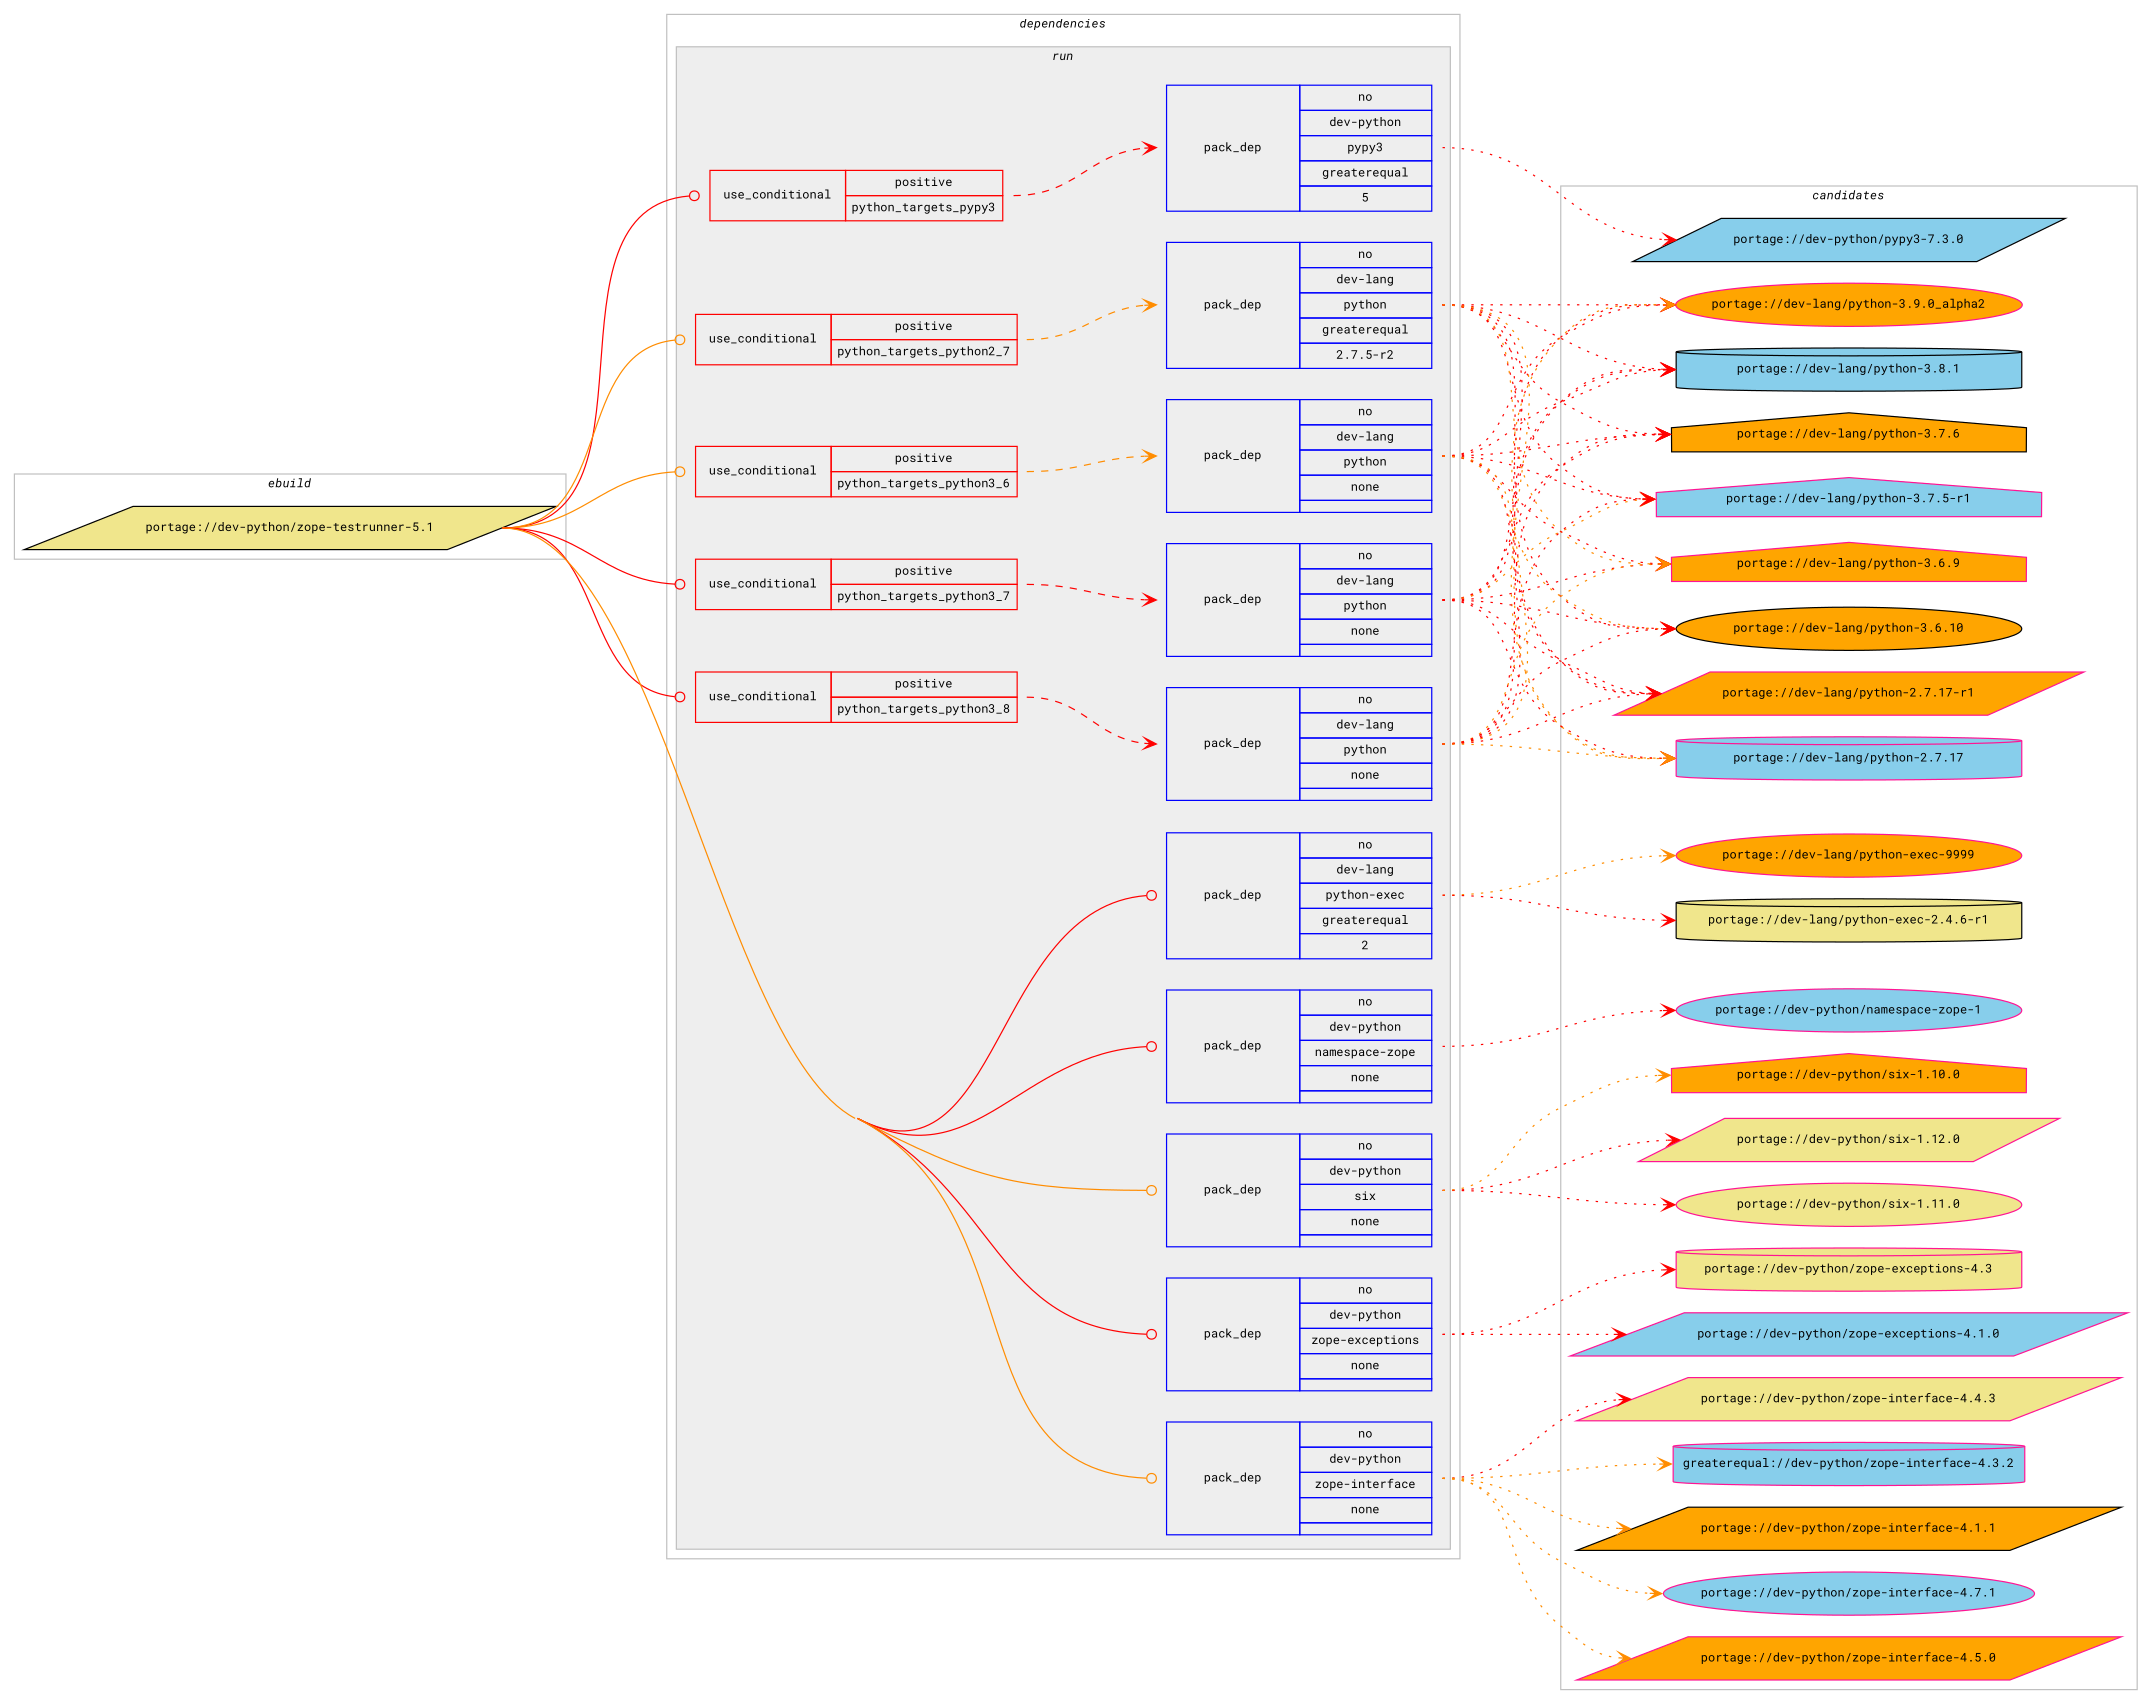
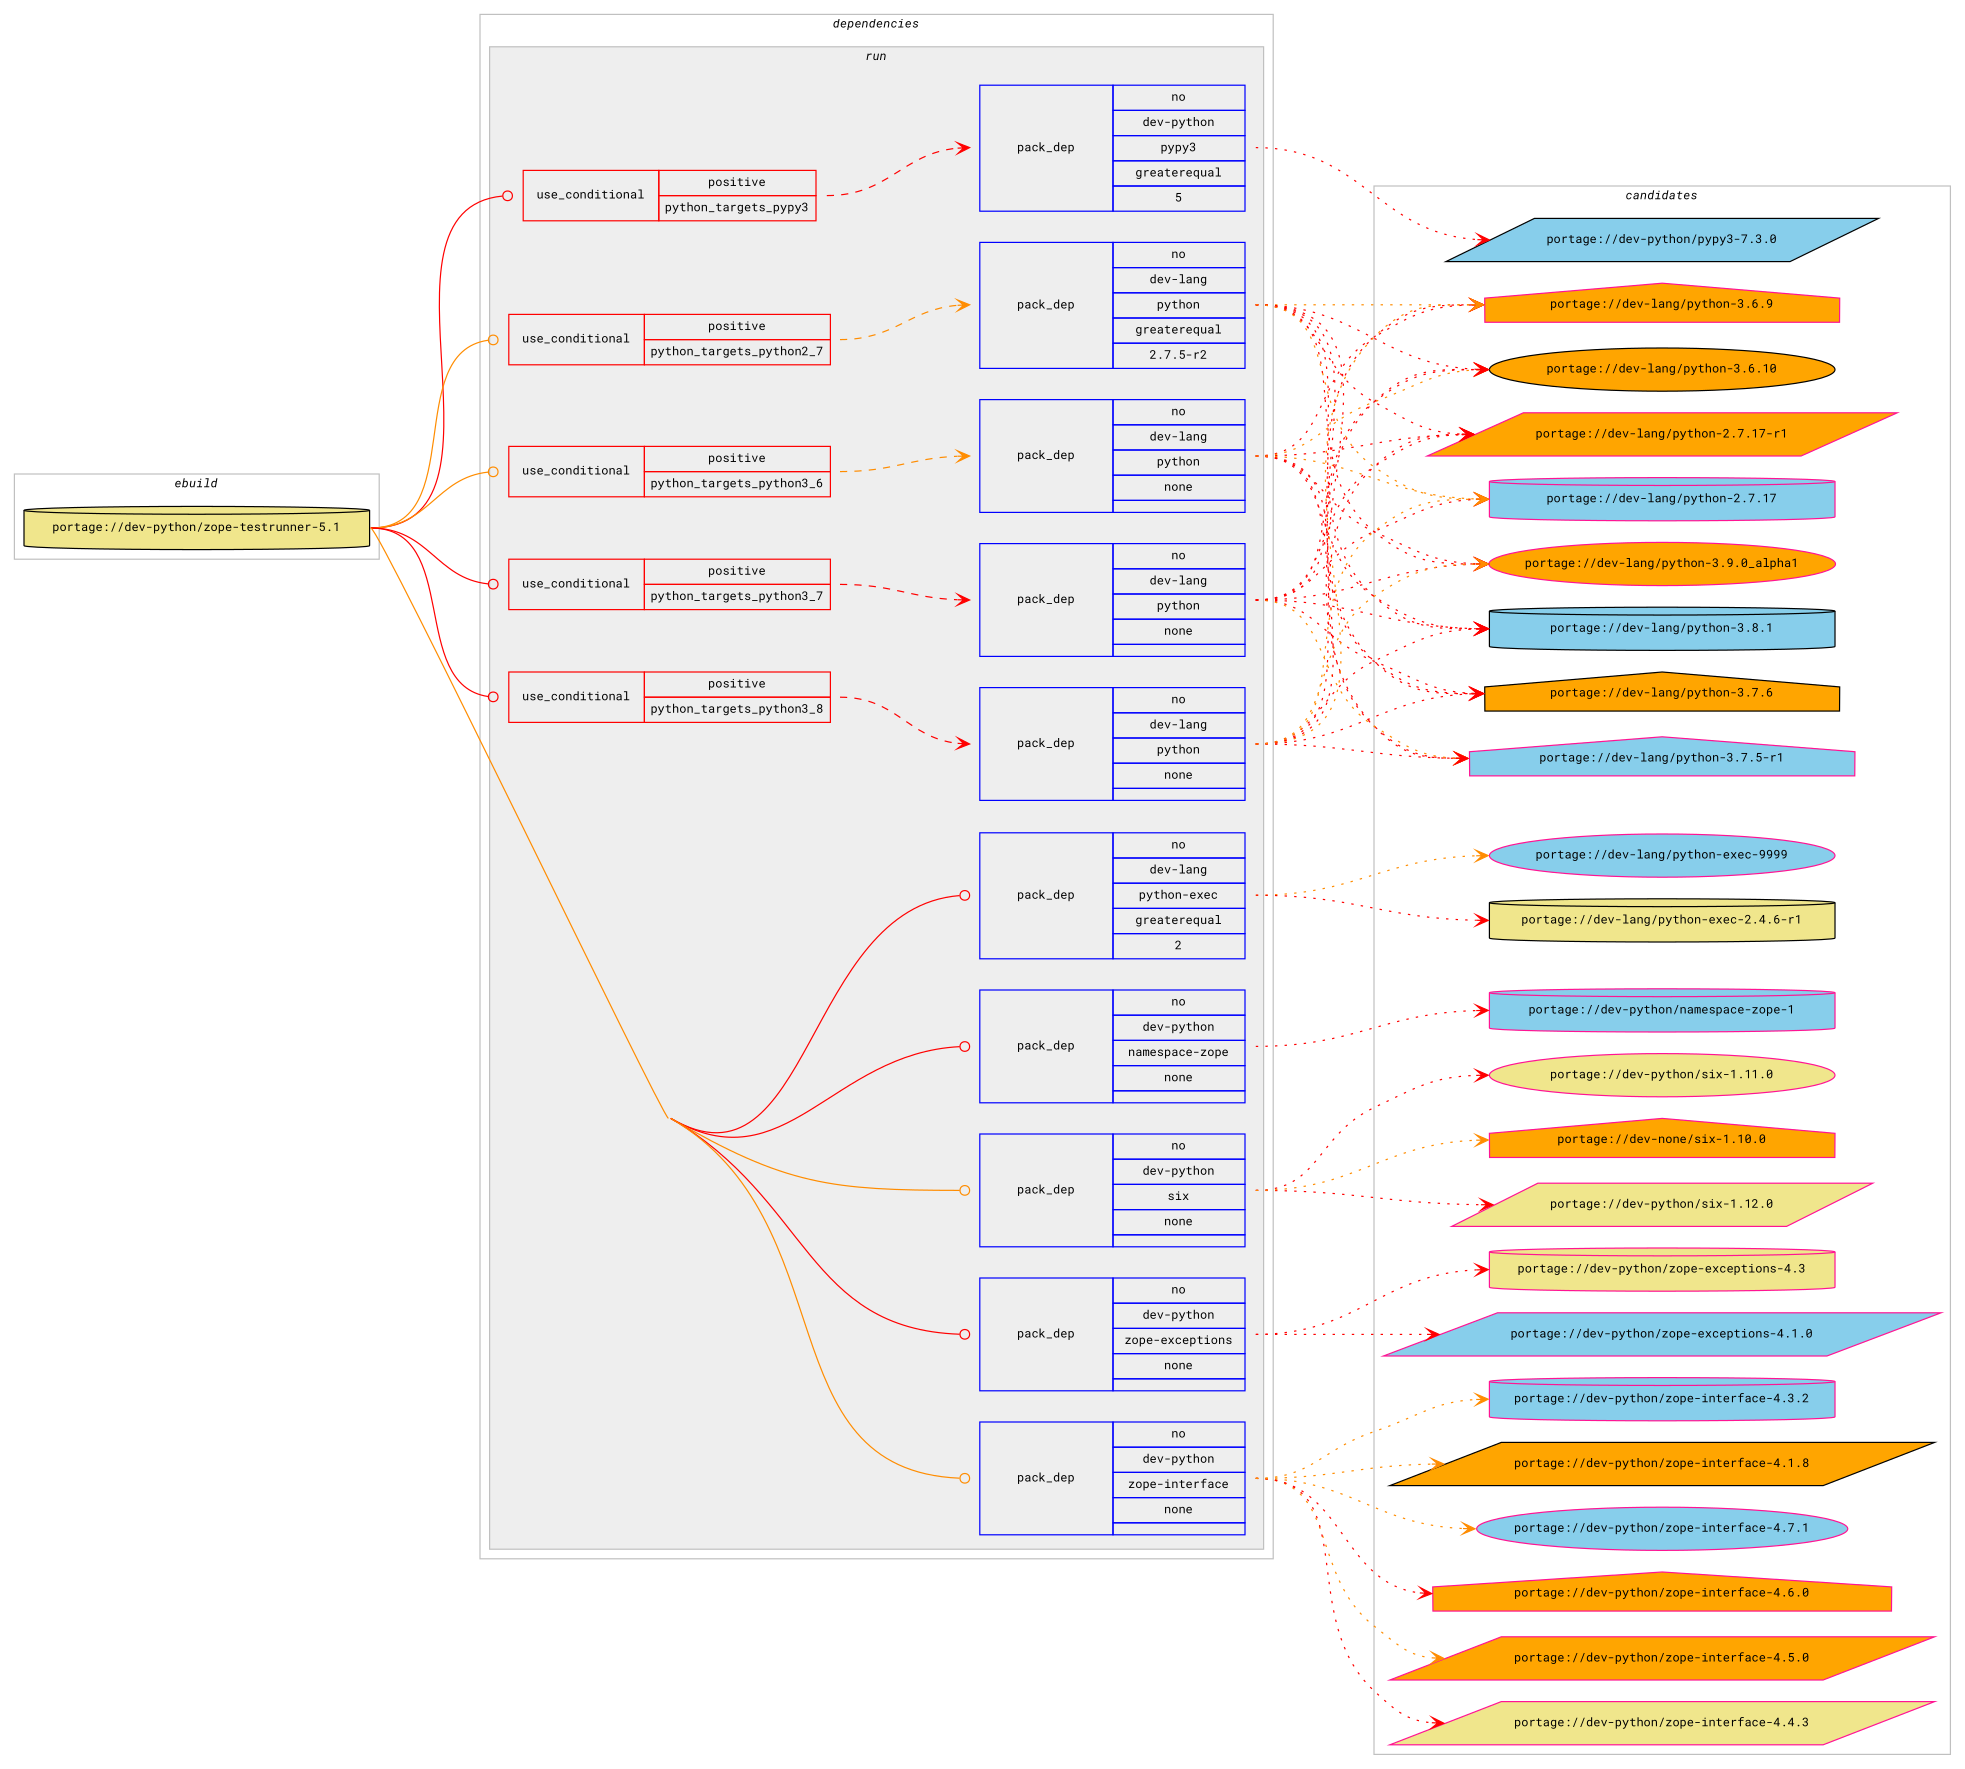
(1849, 305) -> (1662, 564)
(290, 528) -> (197, 528)
(1849, 856) -> (1662, 856)
(1849, 1010) -> (1662, 1010)
(1849, 1075) -> (1662, 1140)
(1849, 1464) -> (1662, 1399)
(1849, 1529) -> (1662, 1464)
none -> (1662, 1594)
